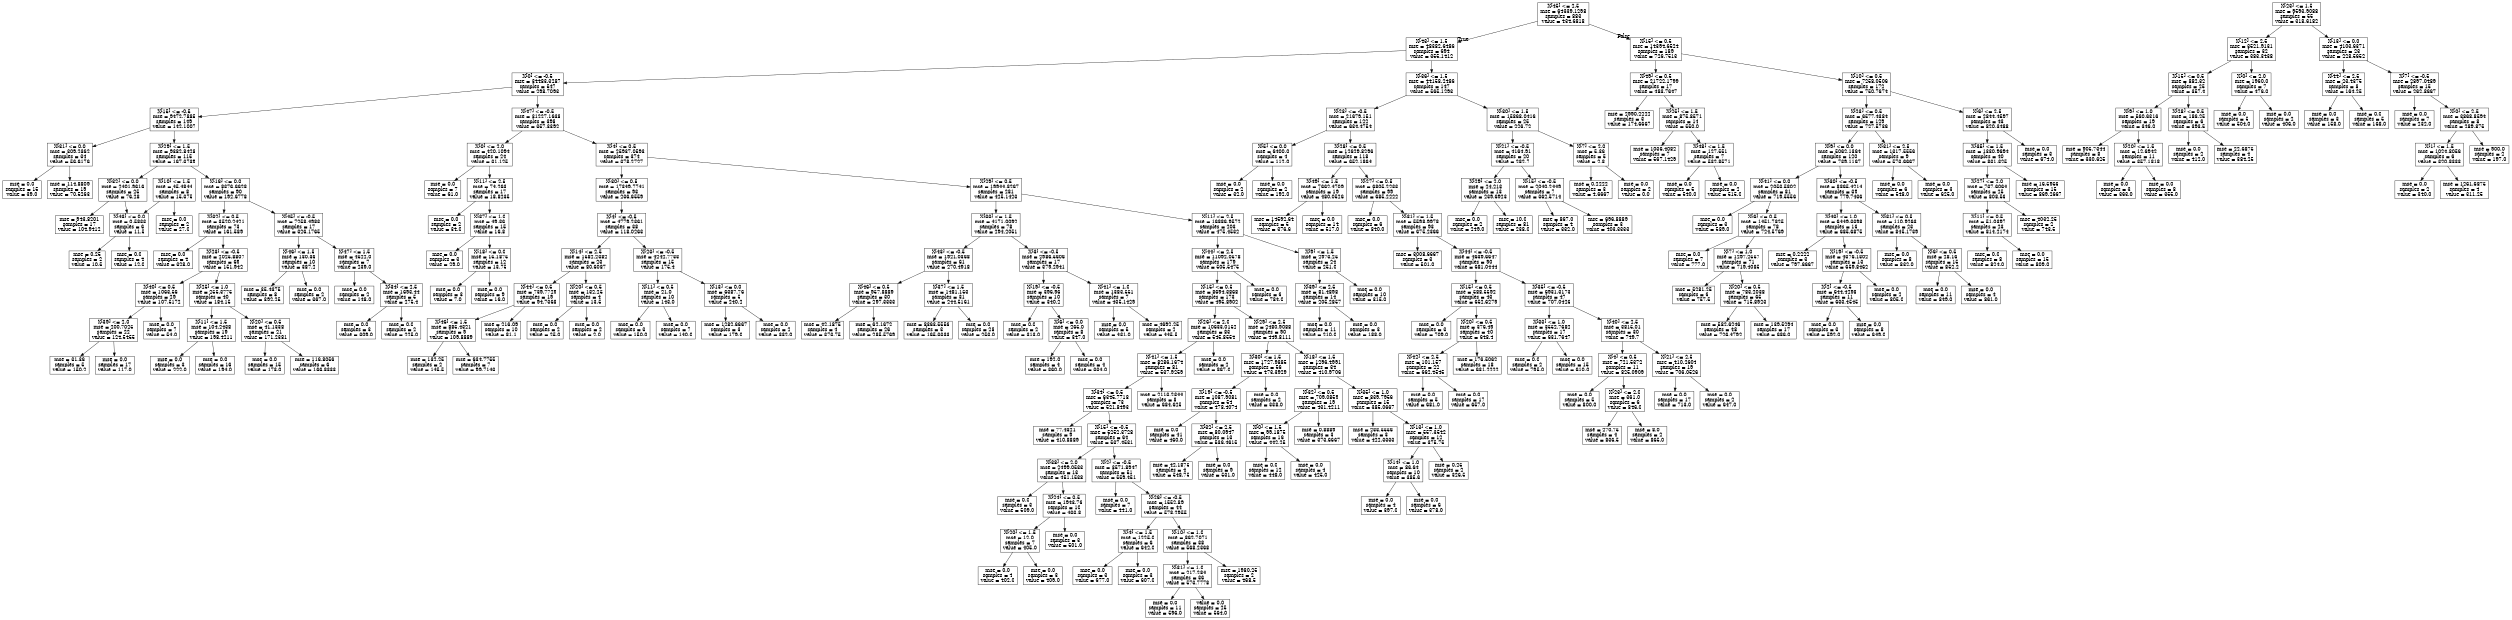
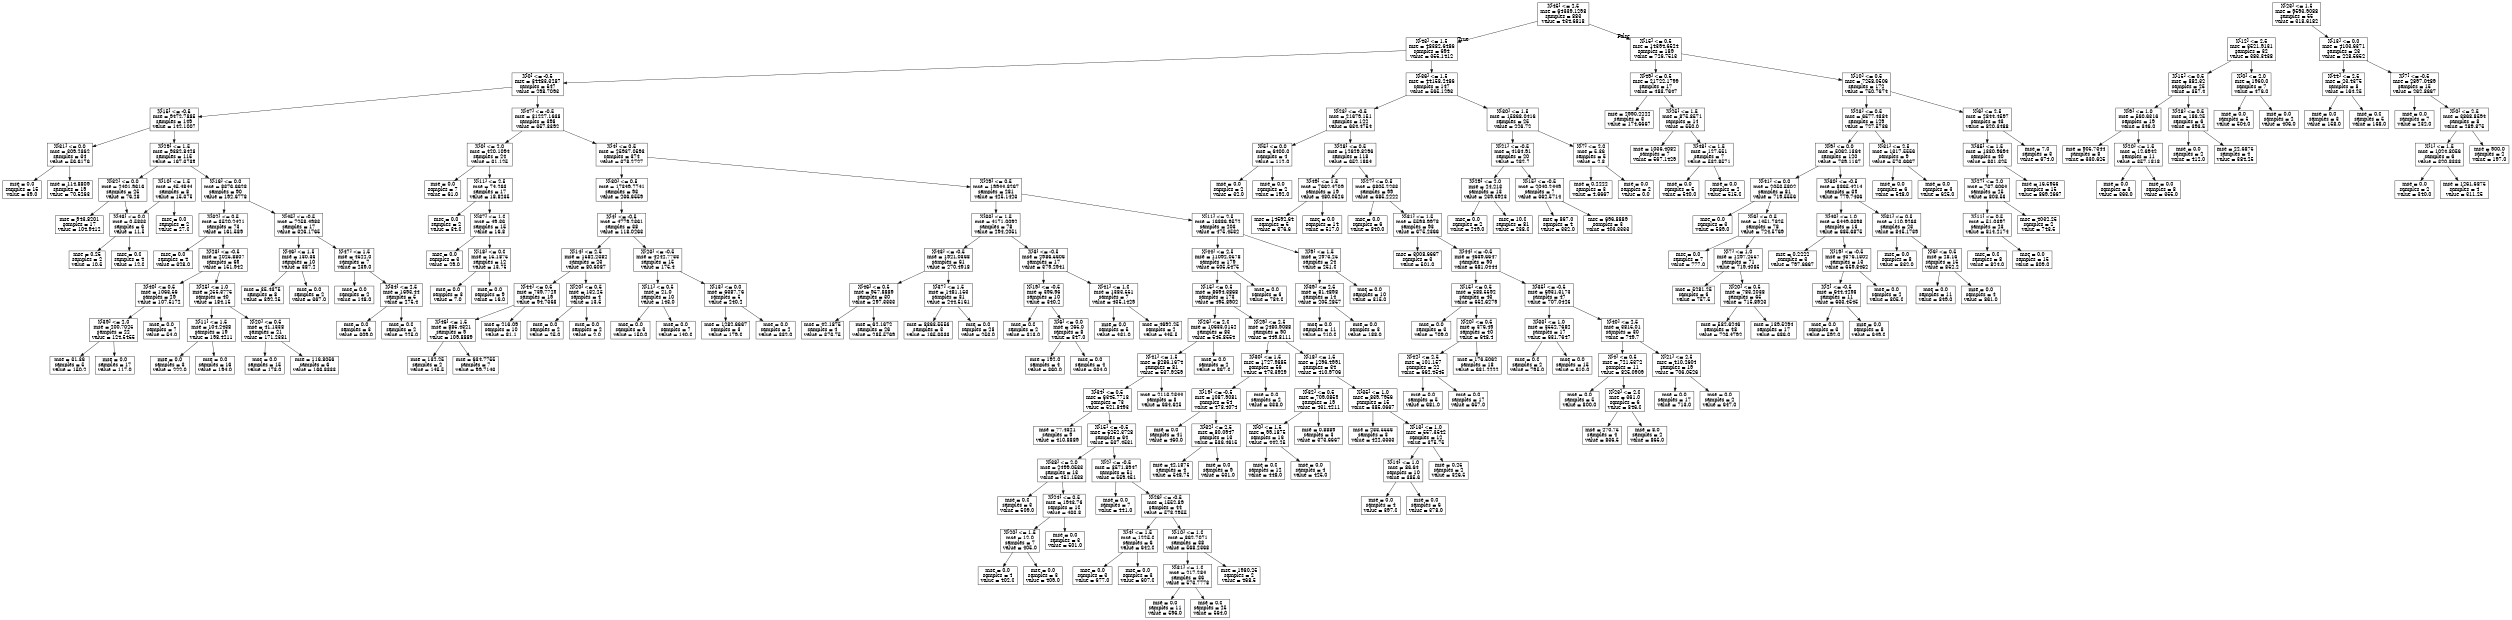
(2276, 31) -> none
(2037, 155) -> (2037, 155)
(1210, 608) -> (1210, 608)
